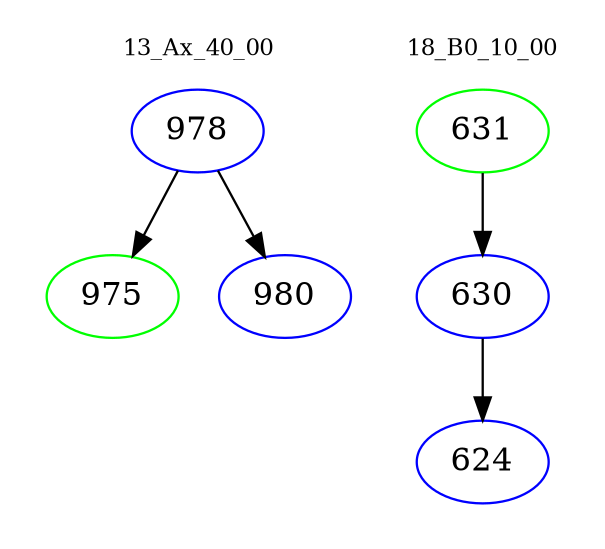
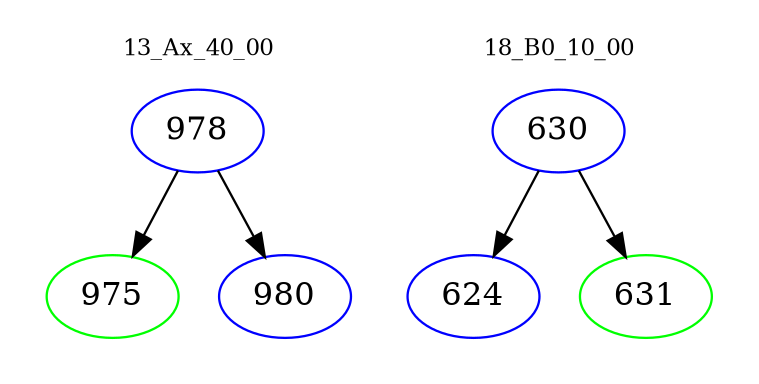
(483, 202) -> (597, 203)
